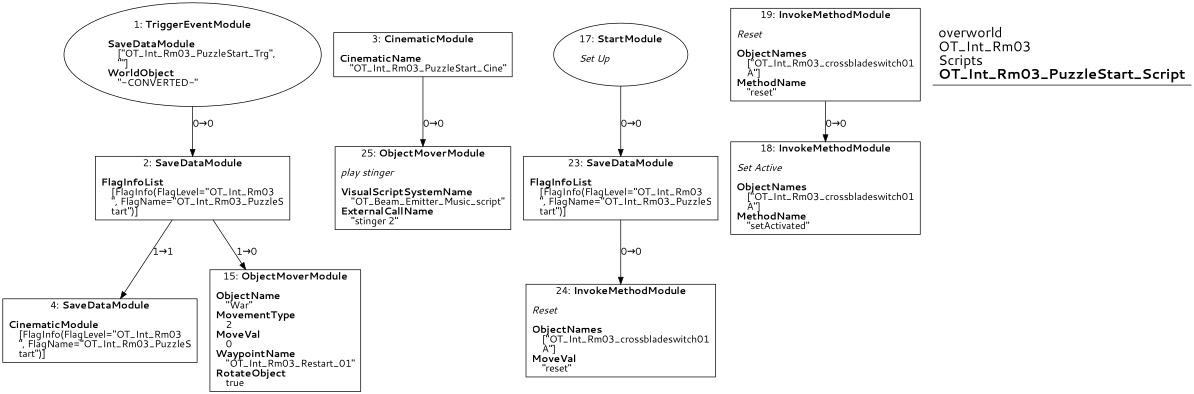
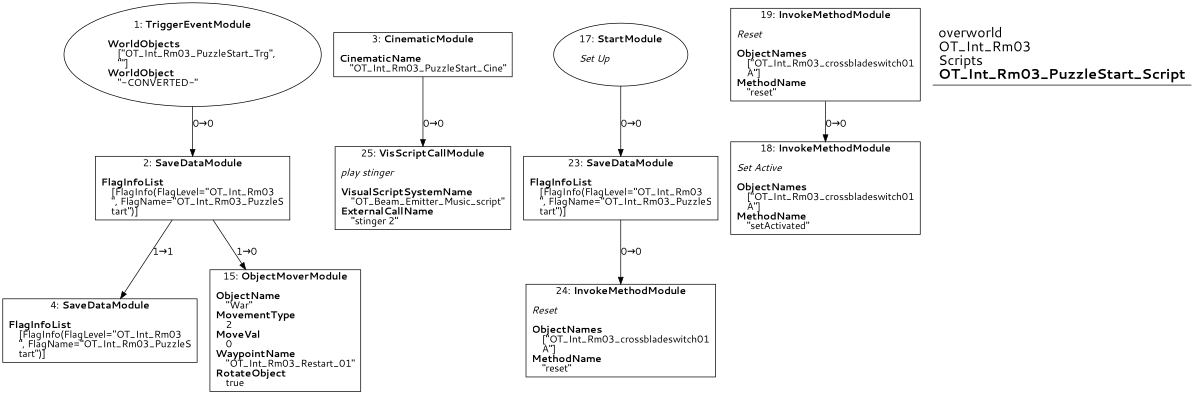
(151, 44) -> (144, 44)
(432, 154) -> (432, 154)
(54, 325) -> (40, 325)
(554, 359) -> (567, 359)
